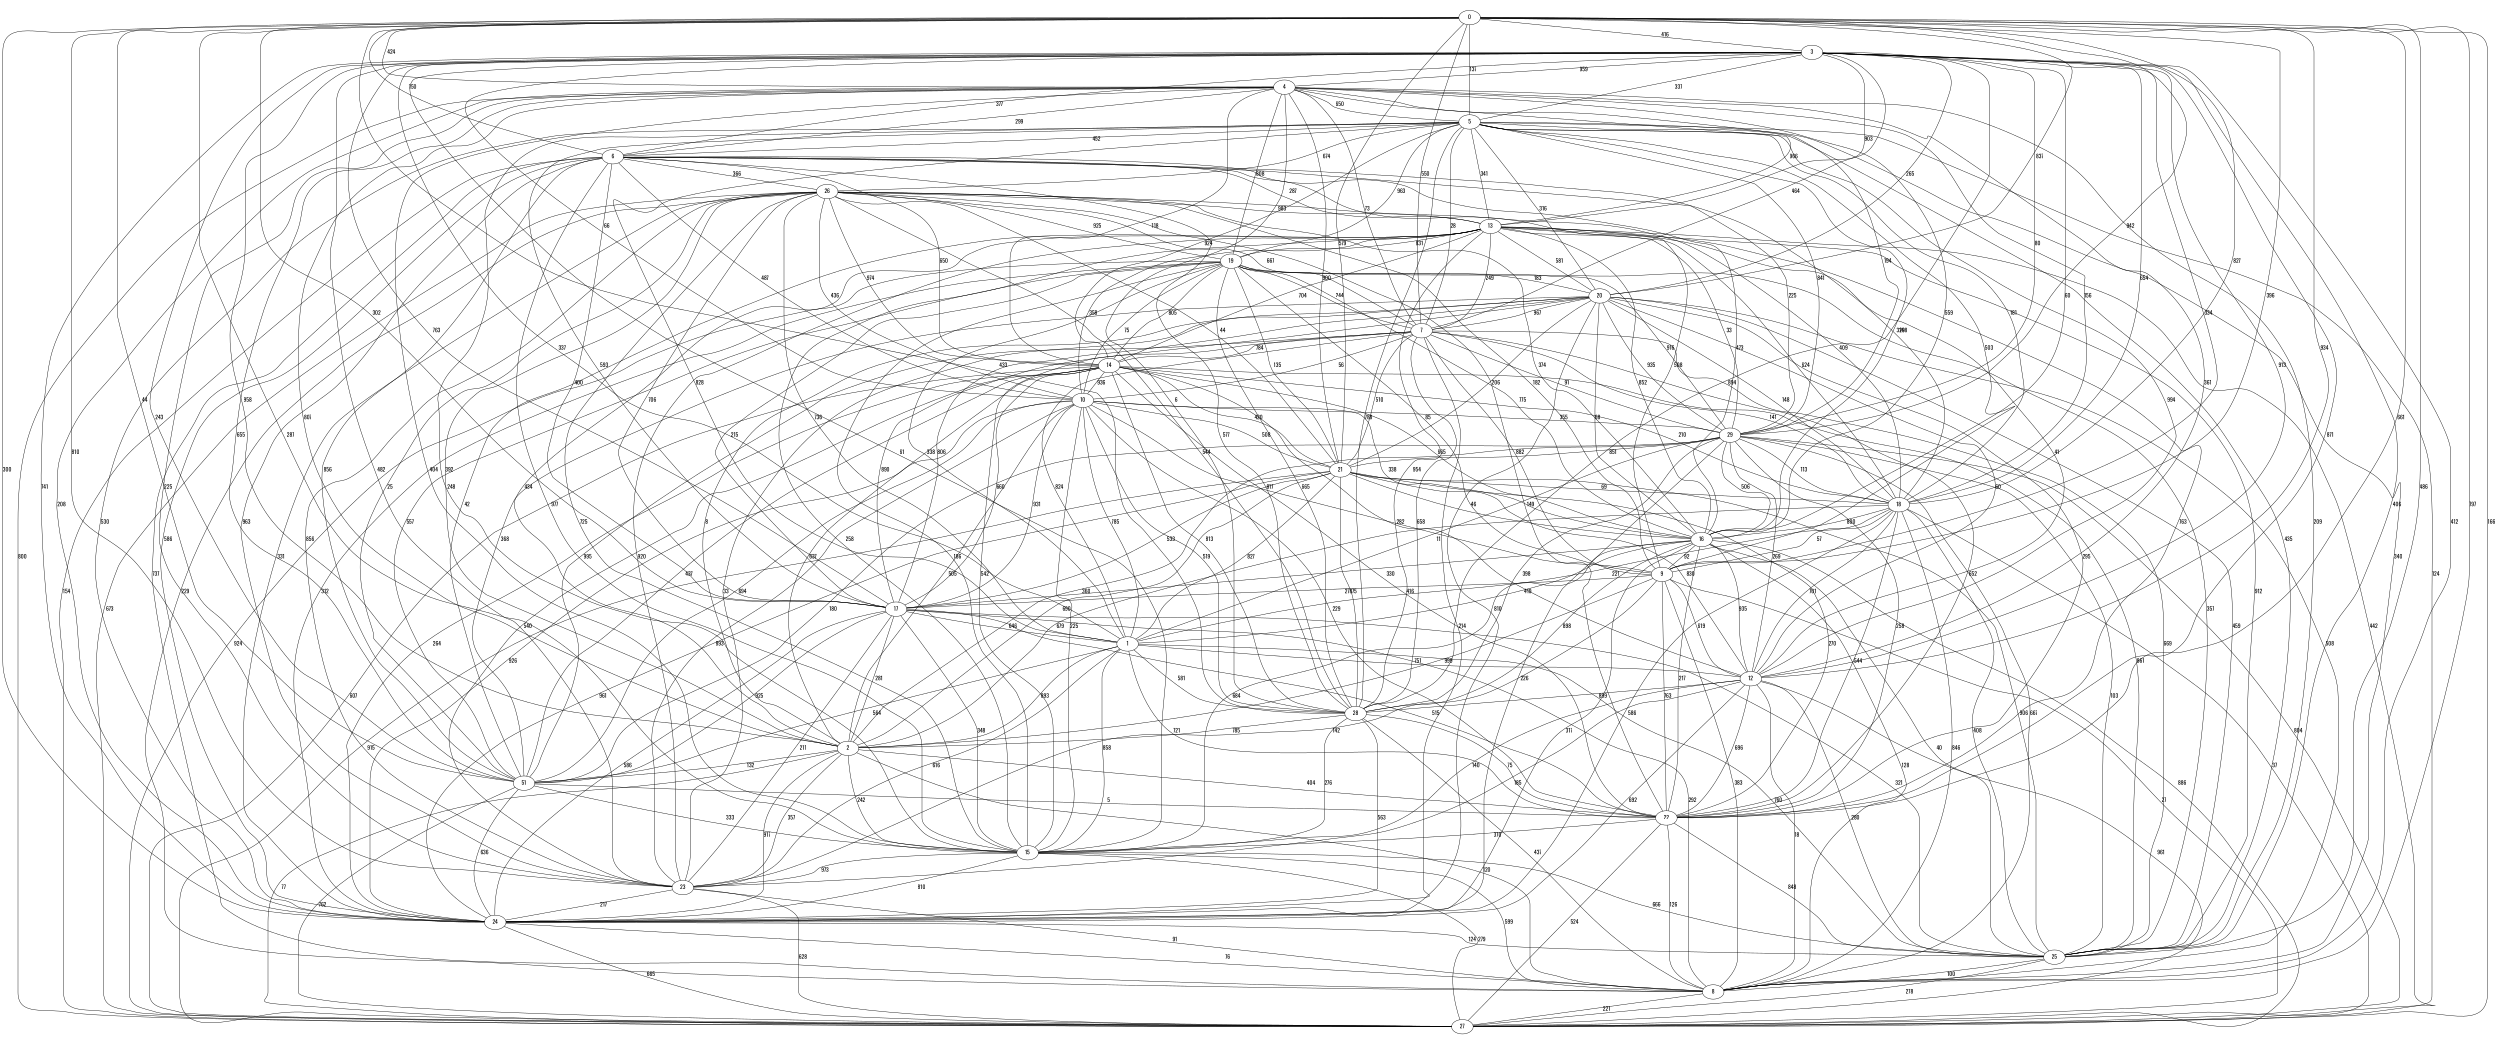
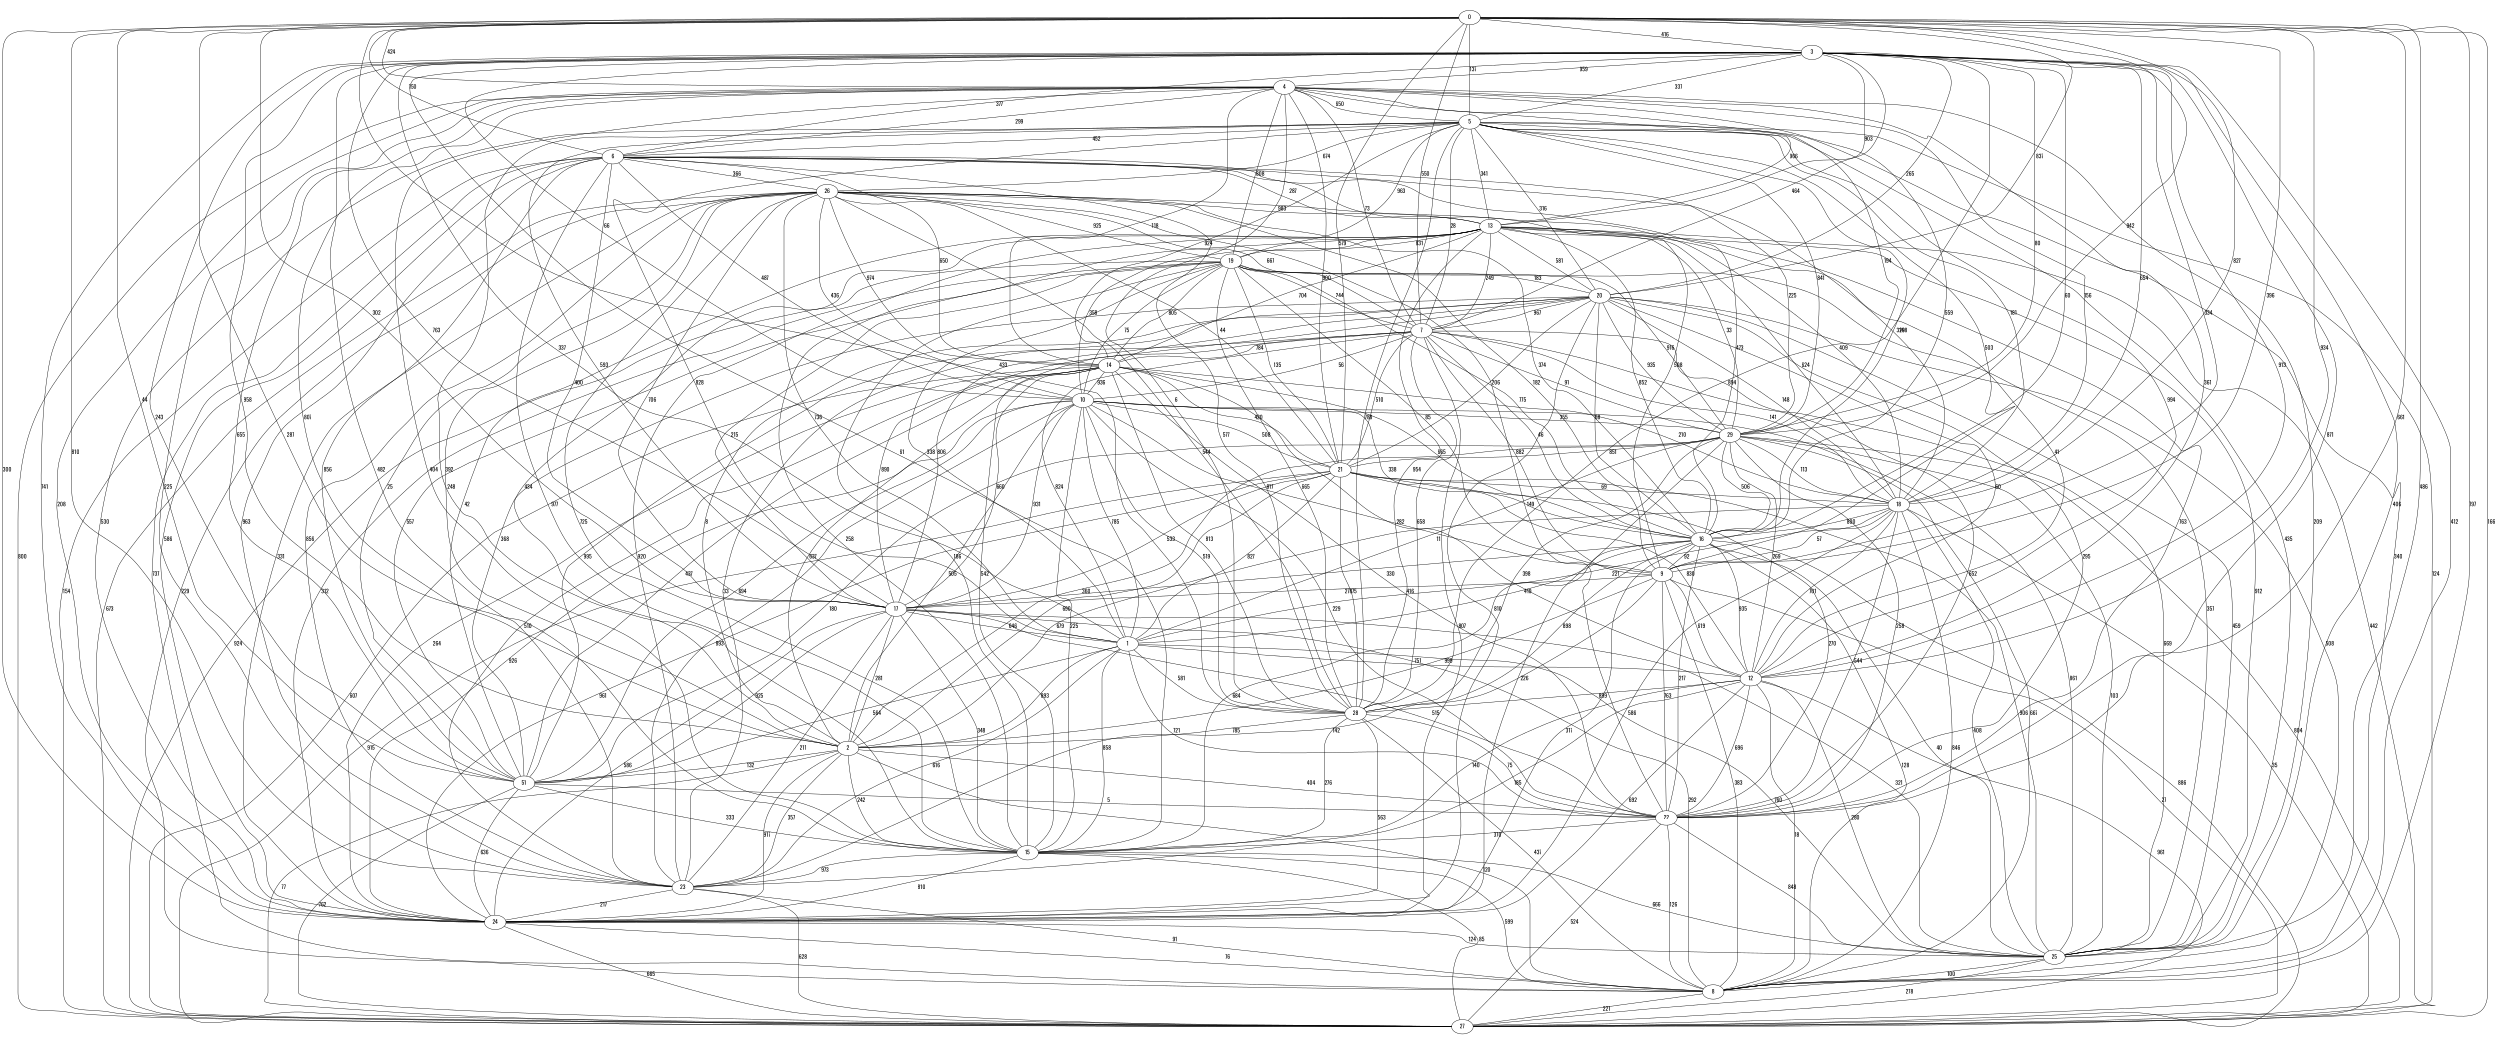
(1886, 445) -> (1741, 427)
(1500, 518) -> (1546, 460)
(528, 627) -> (528, 627)
(1462, 627) -> (1462, 627)
(2275, 766) -> (2275, 766)
(1482, 940) -> (1482, 940)
